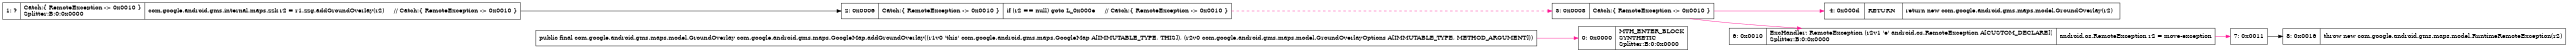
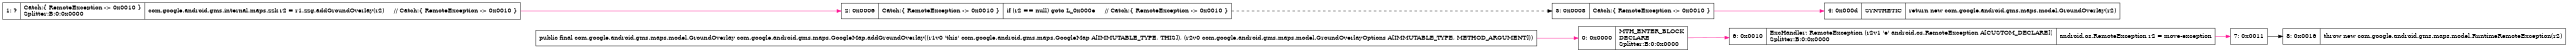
(679, 11) -> (679, 11)
(1390, 11) -> (1390, 11)
(1882, 11) -> (1884, 11)
(1743, 24) -> (1706, 38)
(1638, 38) -> (1635, 38)
